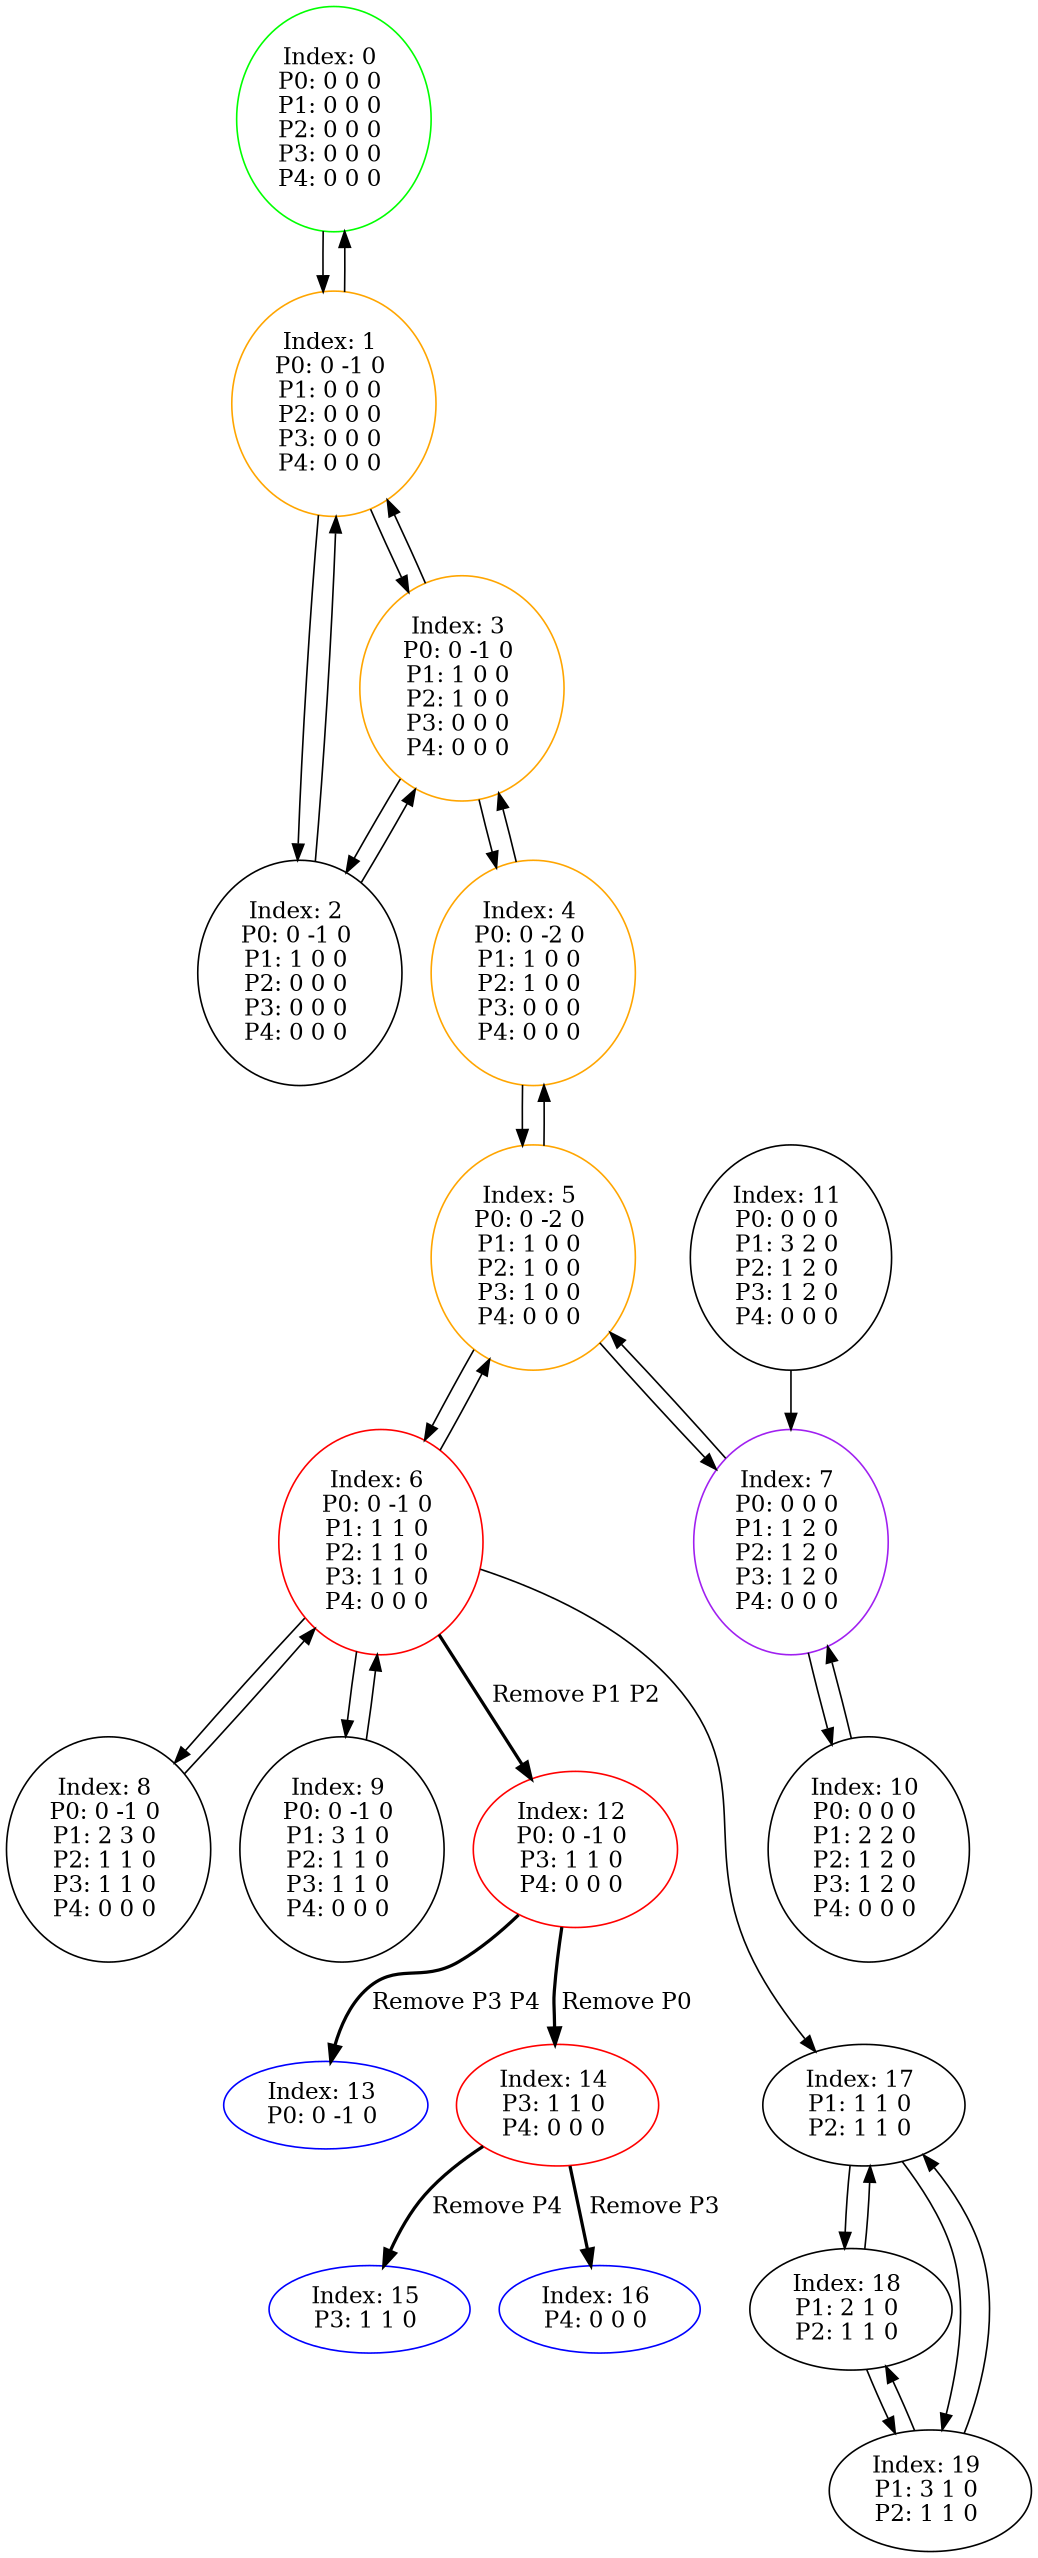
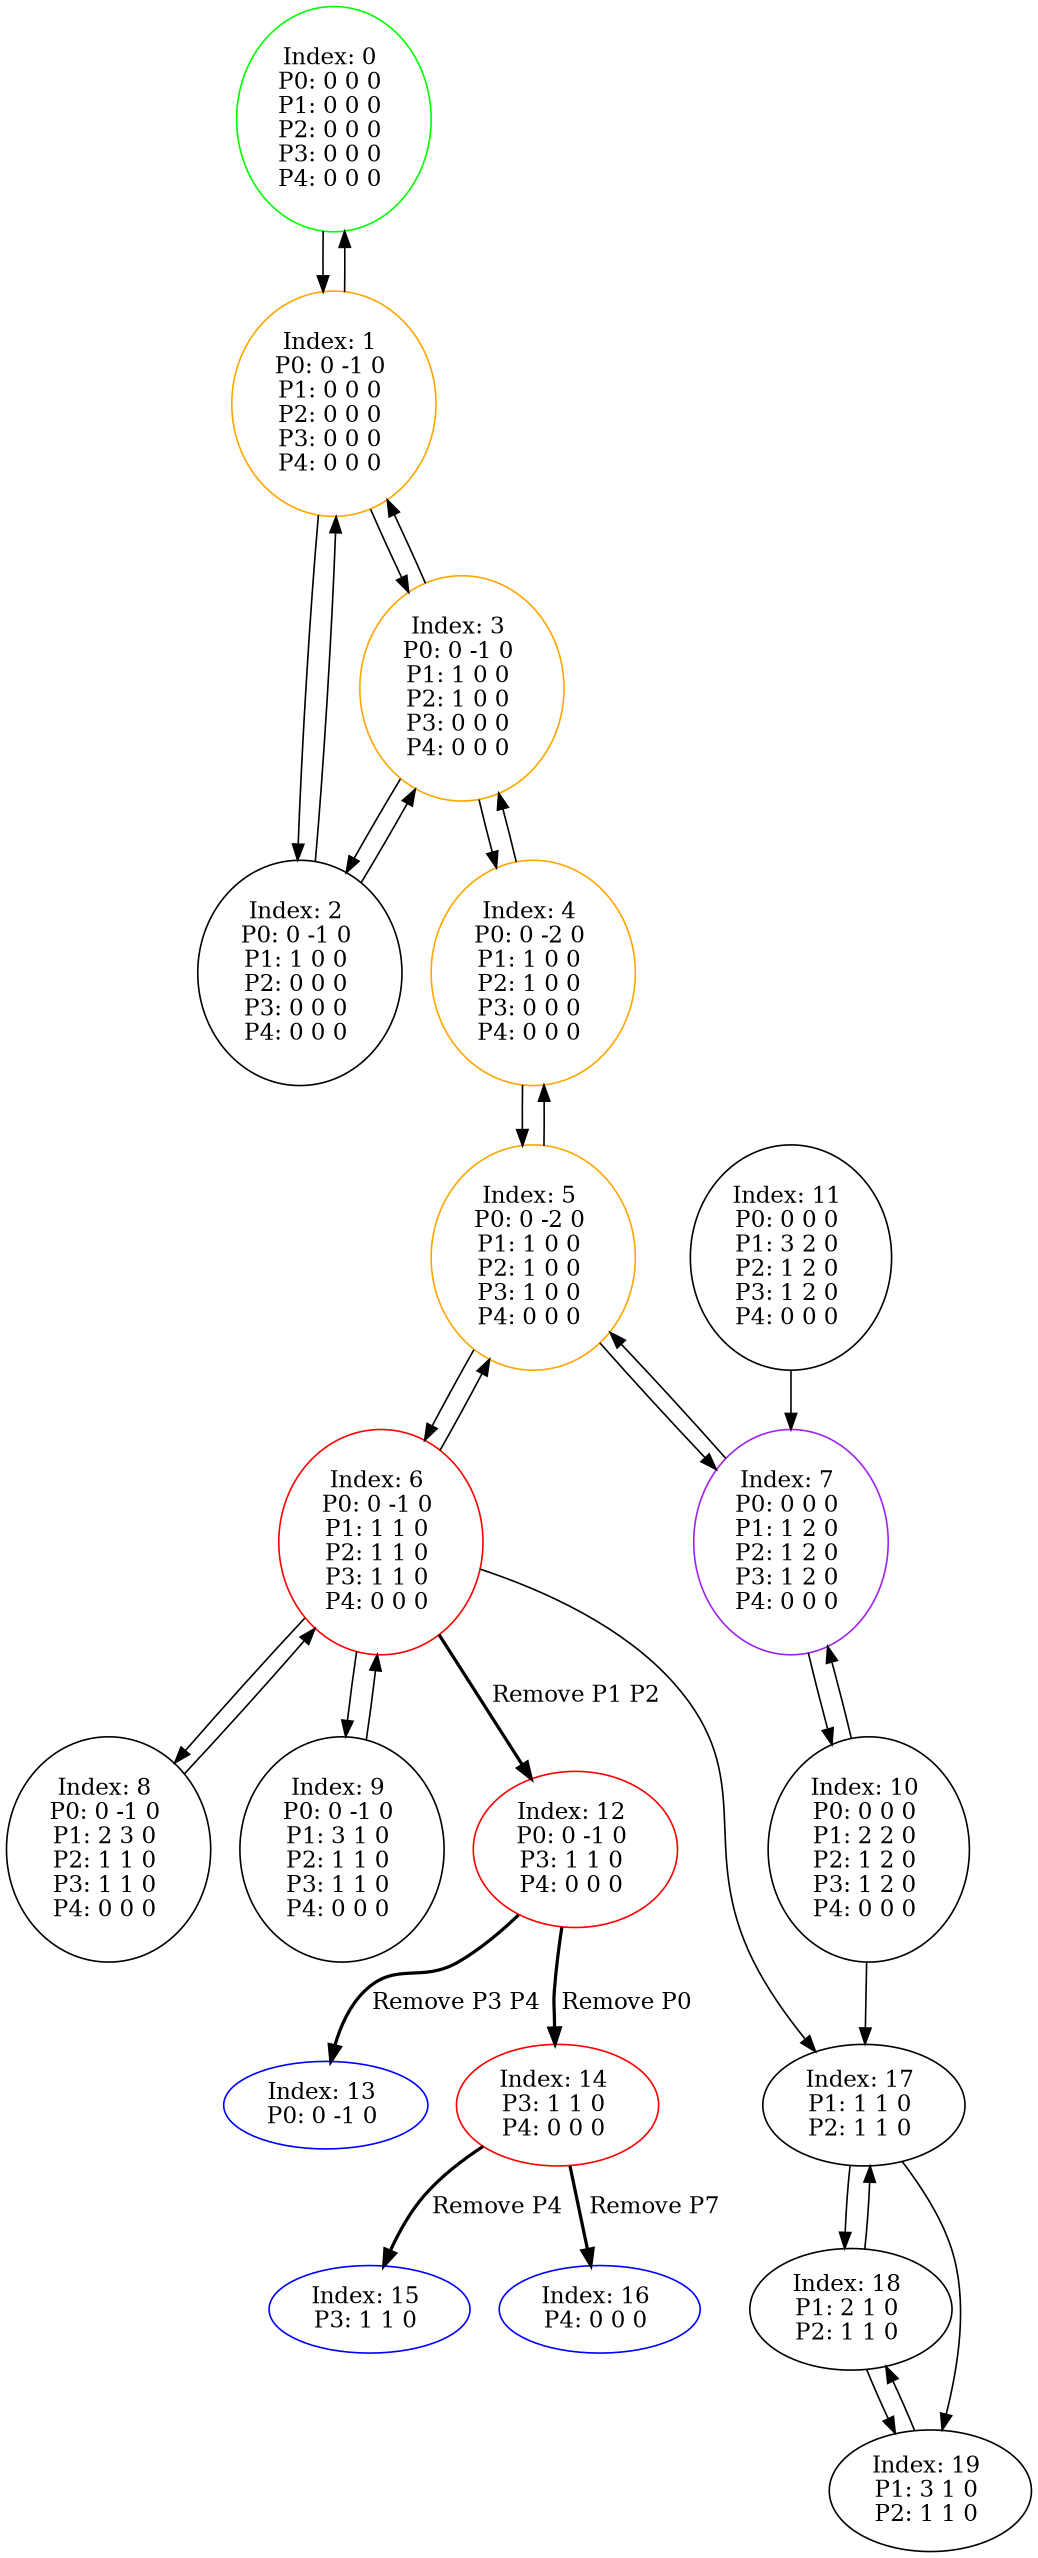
(655, 2207) -> (655, 2207)
(989, 2295) -> (866, 1995)
